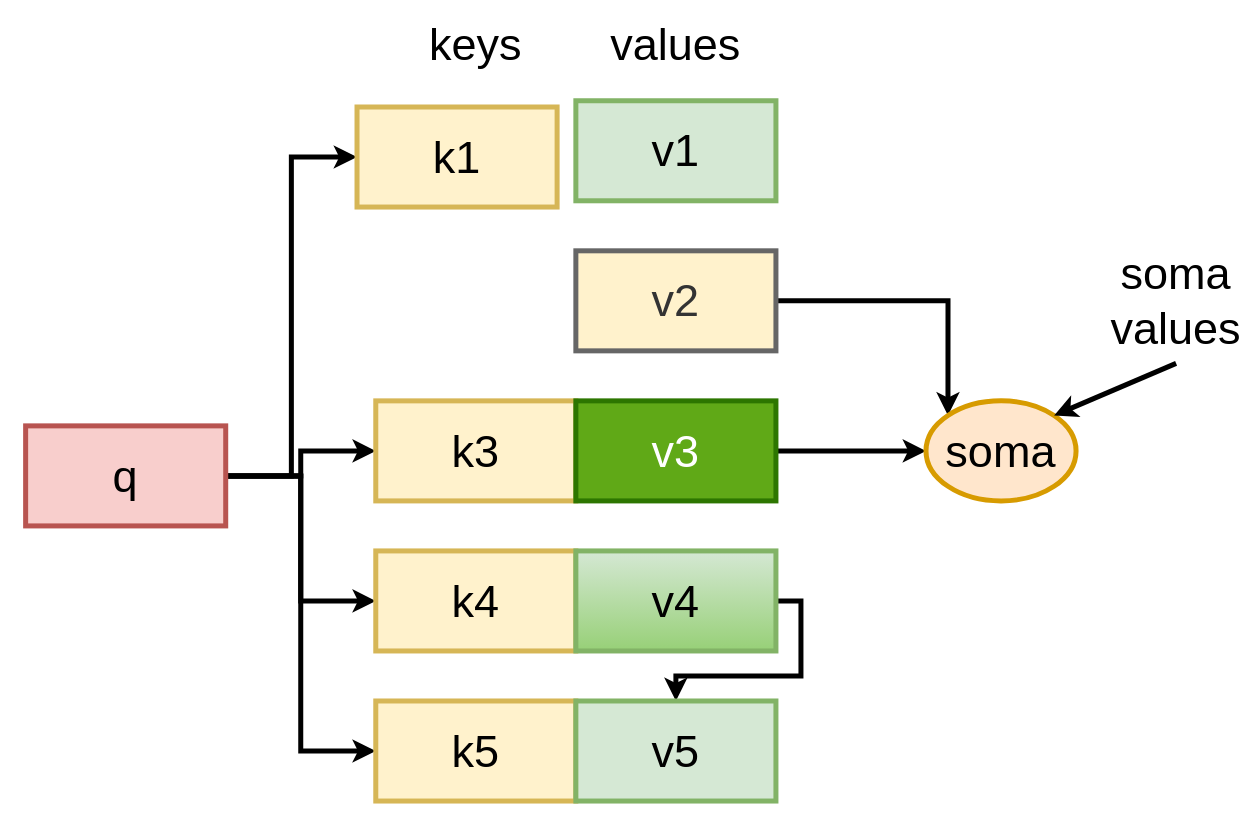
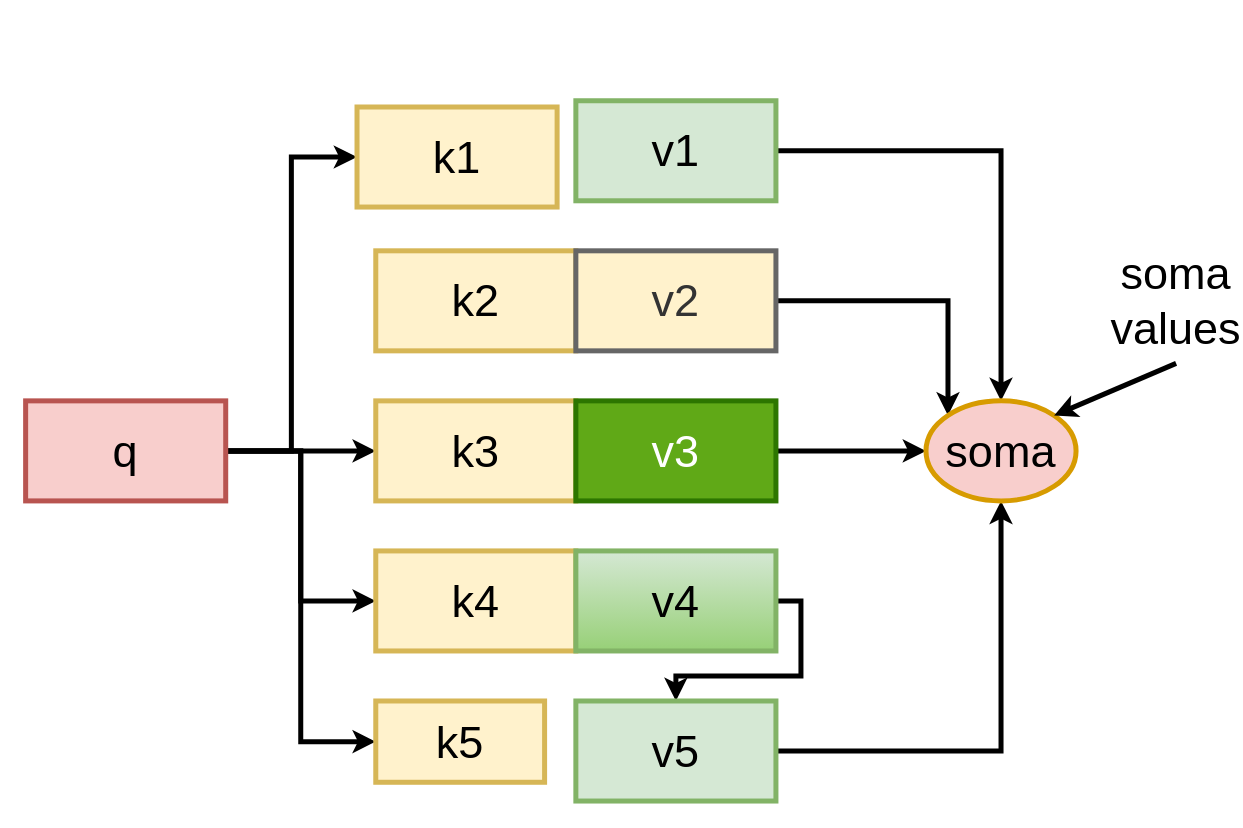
(476, 44) -> none
(676, 44) -> none
none -> (1001, 156)
none -> (476, 301)
(1001, 451) -> (1001, 451)
(126, 476) -> (126, 451)
none -> (1001, 746)
(476, 751) -> (460, 741)
